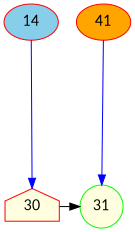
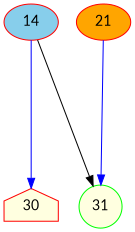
(104, 22) -> (104, 22)
(65, 207) -> (64, 108)
